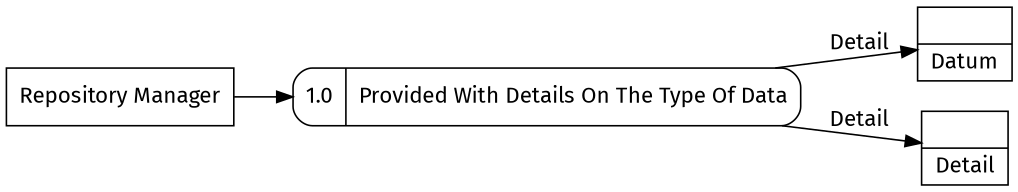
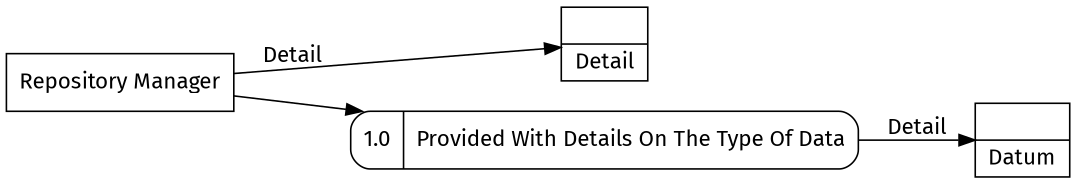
(843, 133) -> (389, 61)
